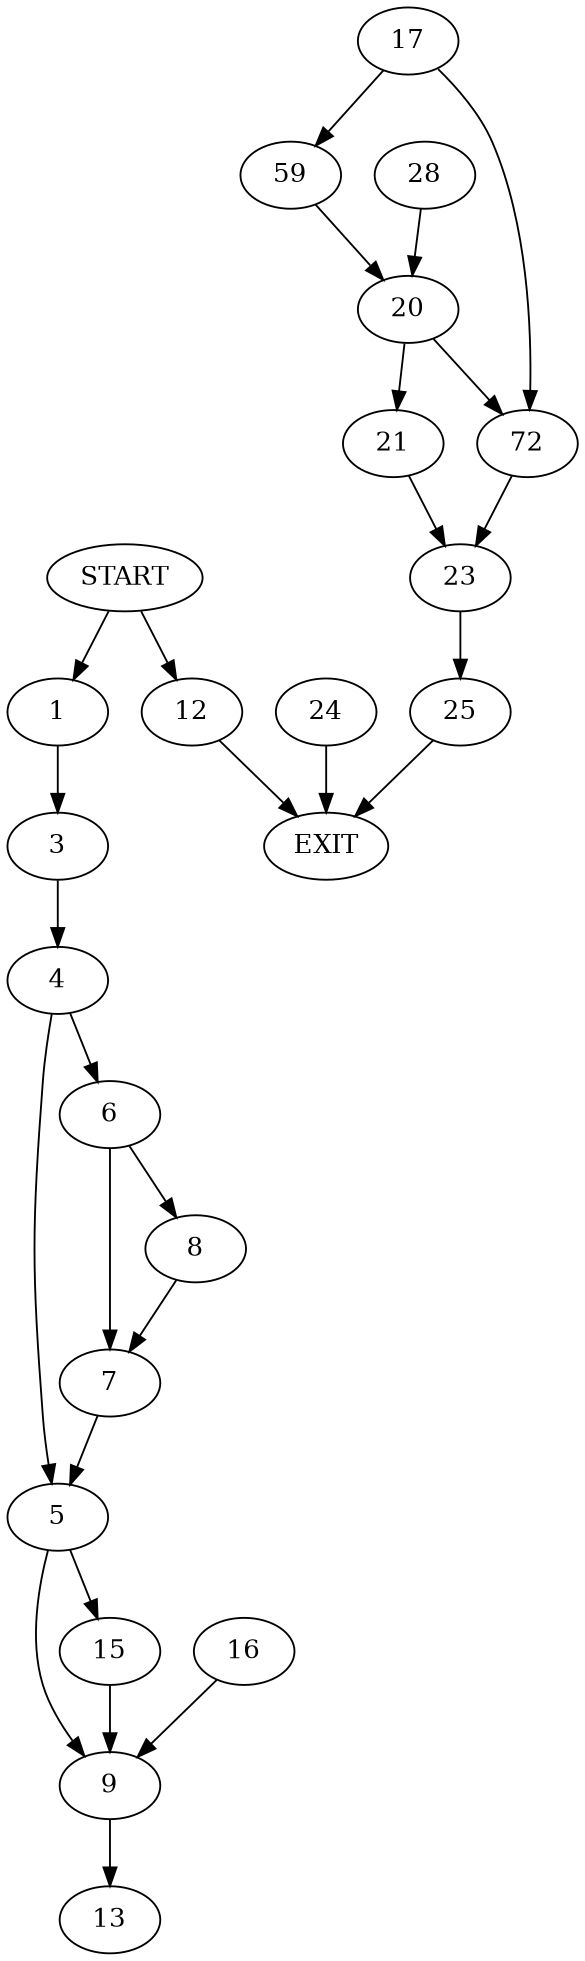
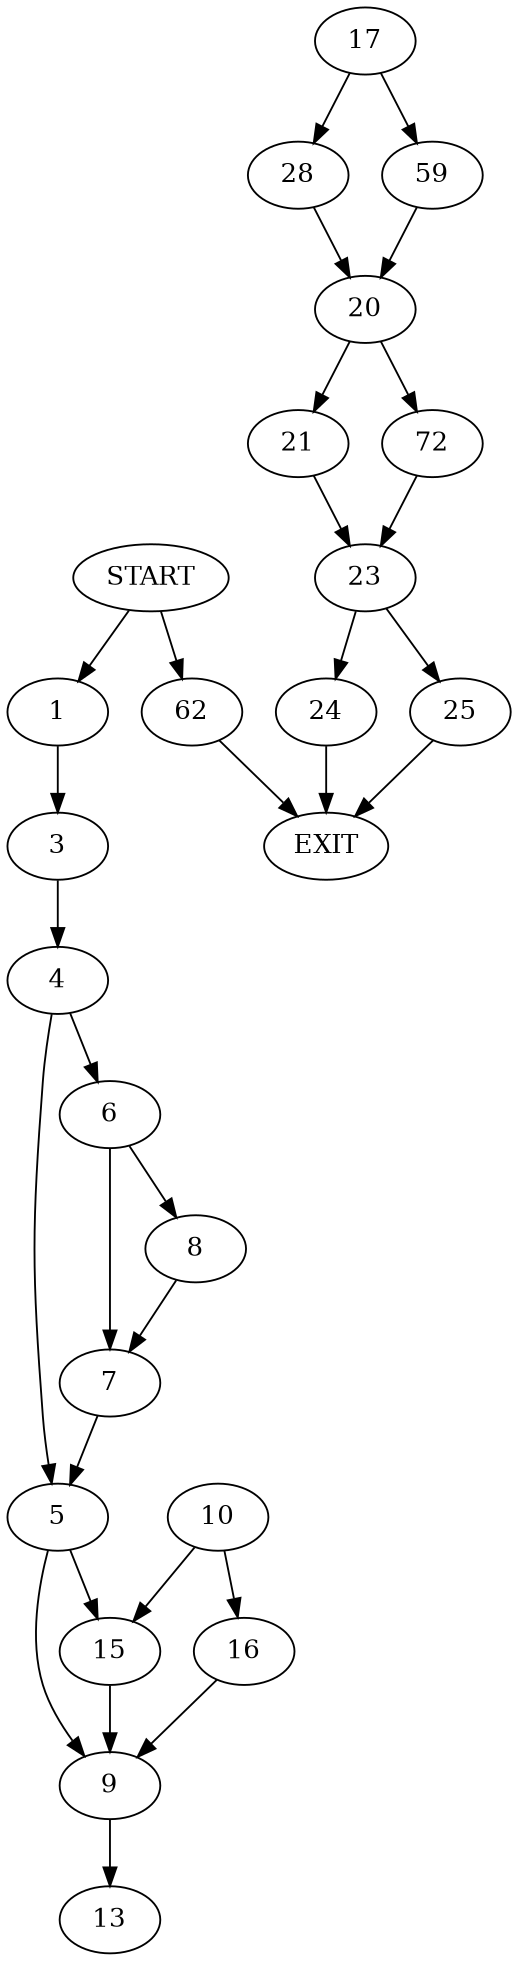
(516, 219) -> (336, 100)
none -> (348, 636)
(192, 712) -> (192, 712)
none -> (218, 1517)
